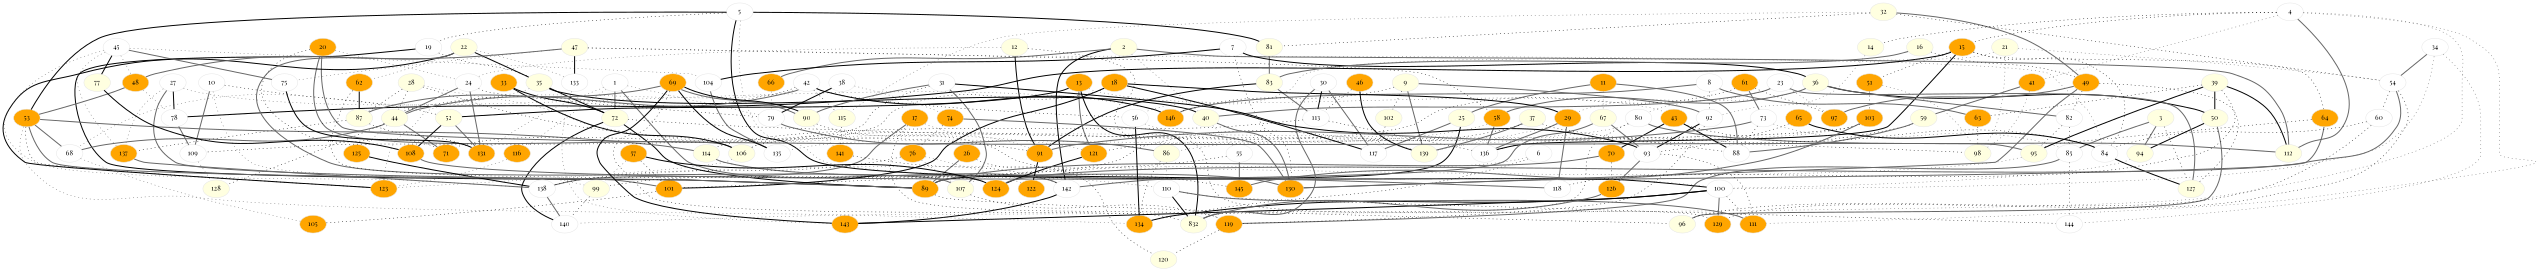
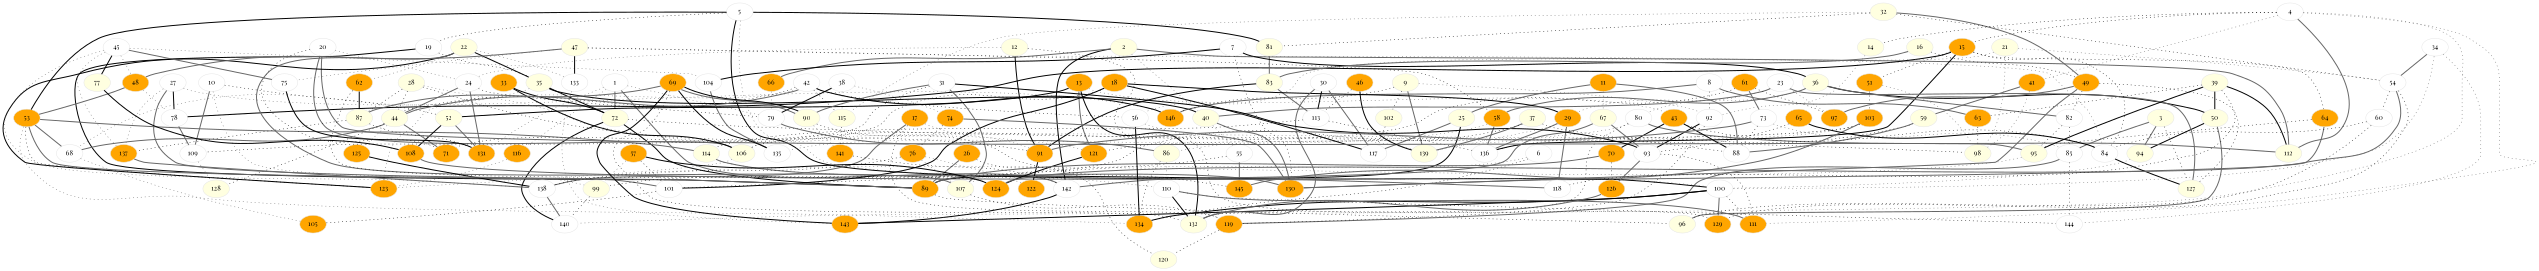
(323, 47) -> (323, 47)
(1532, 90) -> (1532, 90)
(669, 189) -> (669, 189)
(1194, 224) -> (1194, 224)
